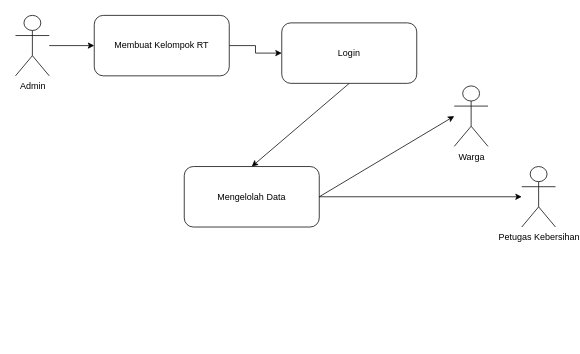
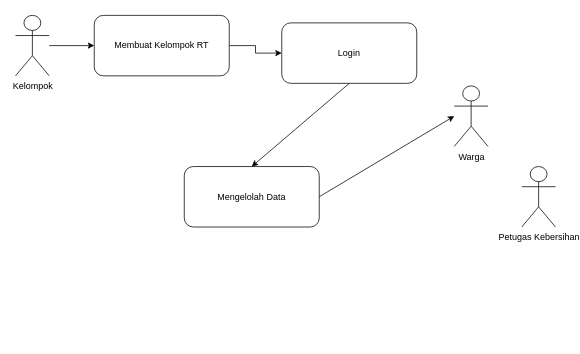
(33, 87) -> (33, 87)
(417, 197) -> none
